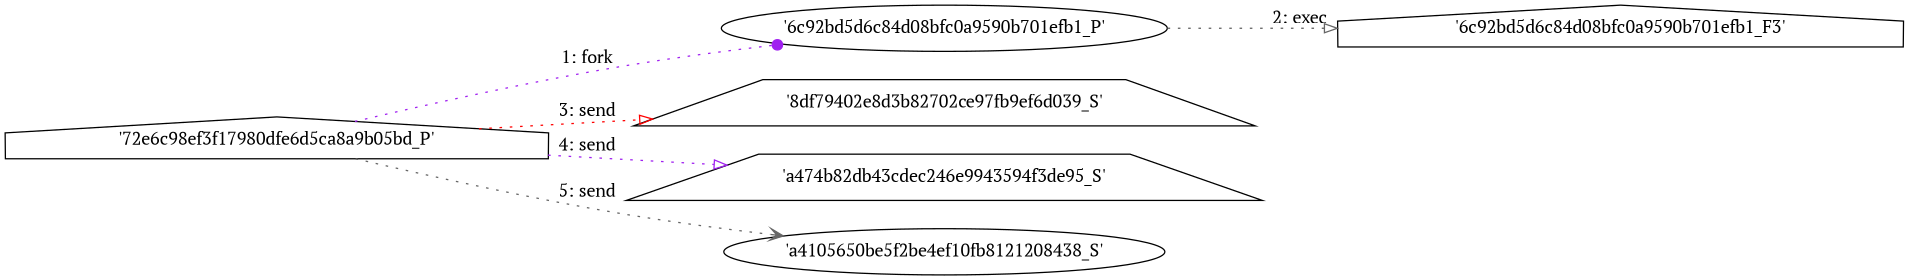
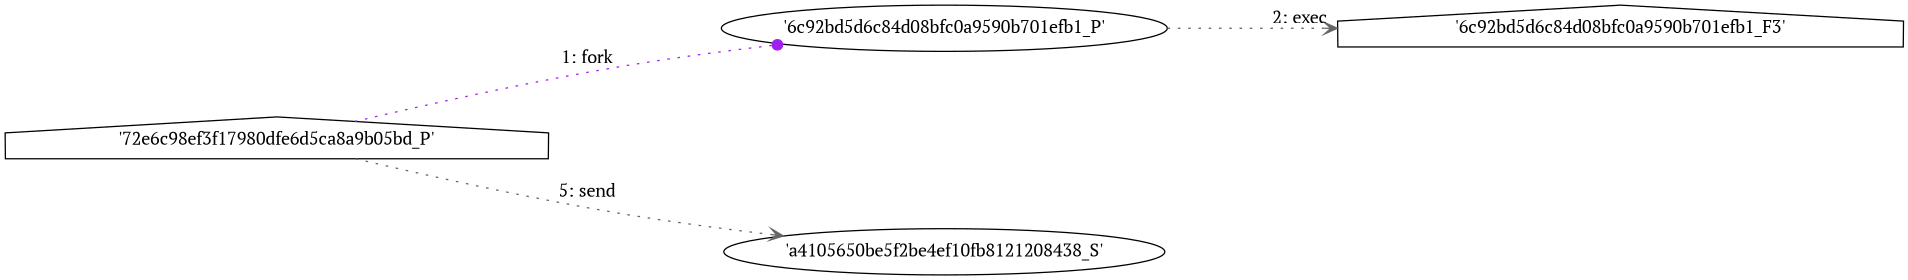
(1246, 28) -> (1246, 28)
(944, 103) -> none
(944, 177) -> none
